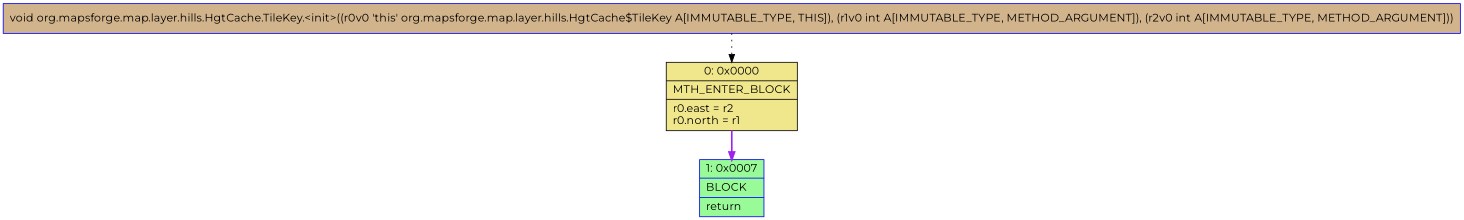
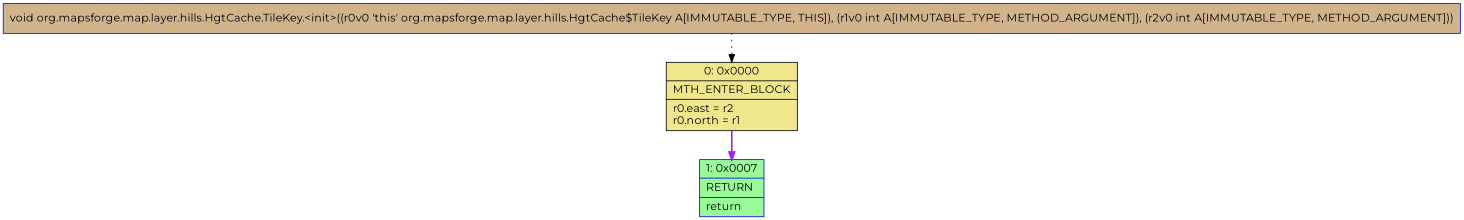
(727, 187) -> (730, 187)
